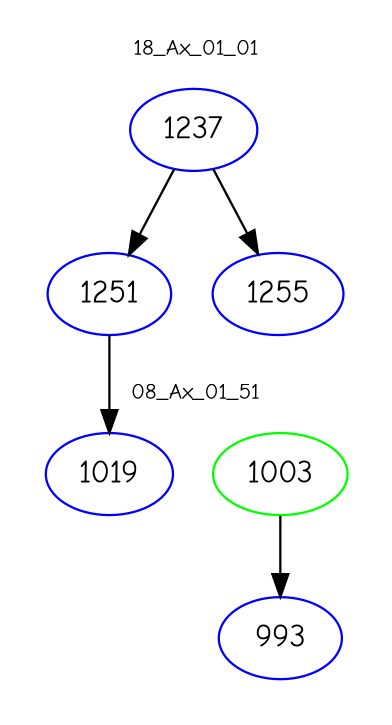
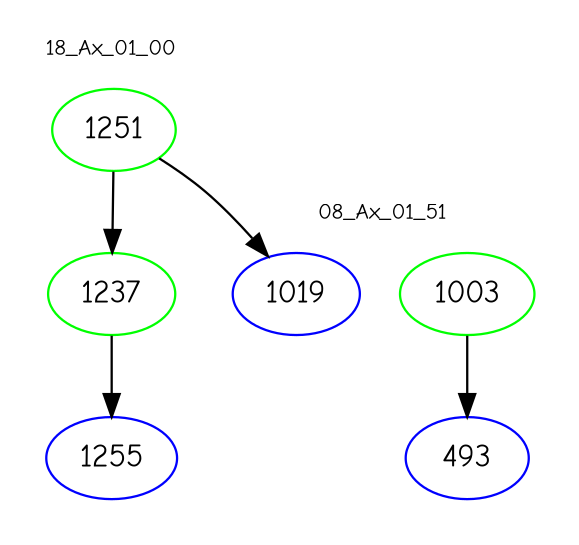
(196, 49) -> (112, 49)
(194, 130) -> (112, 294)
(157, 202) -> (113, 201)
(109, 294) -> (114, 130)
(280, 638) -> (467, 458)
